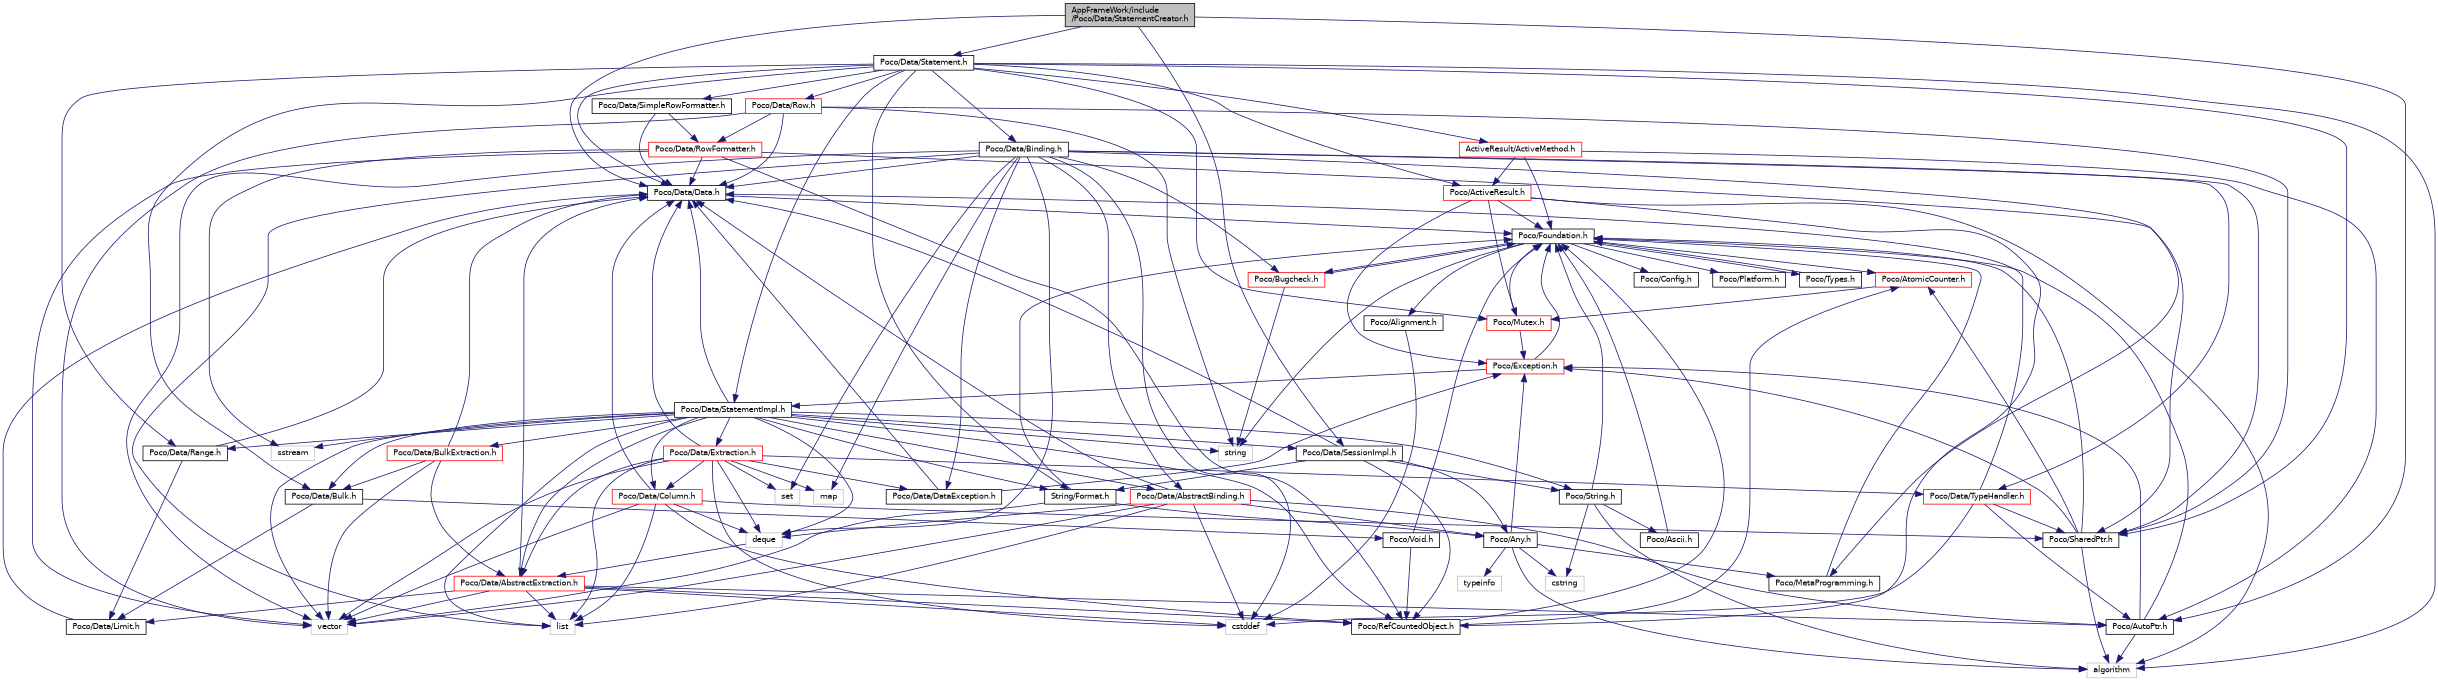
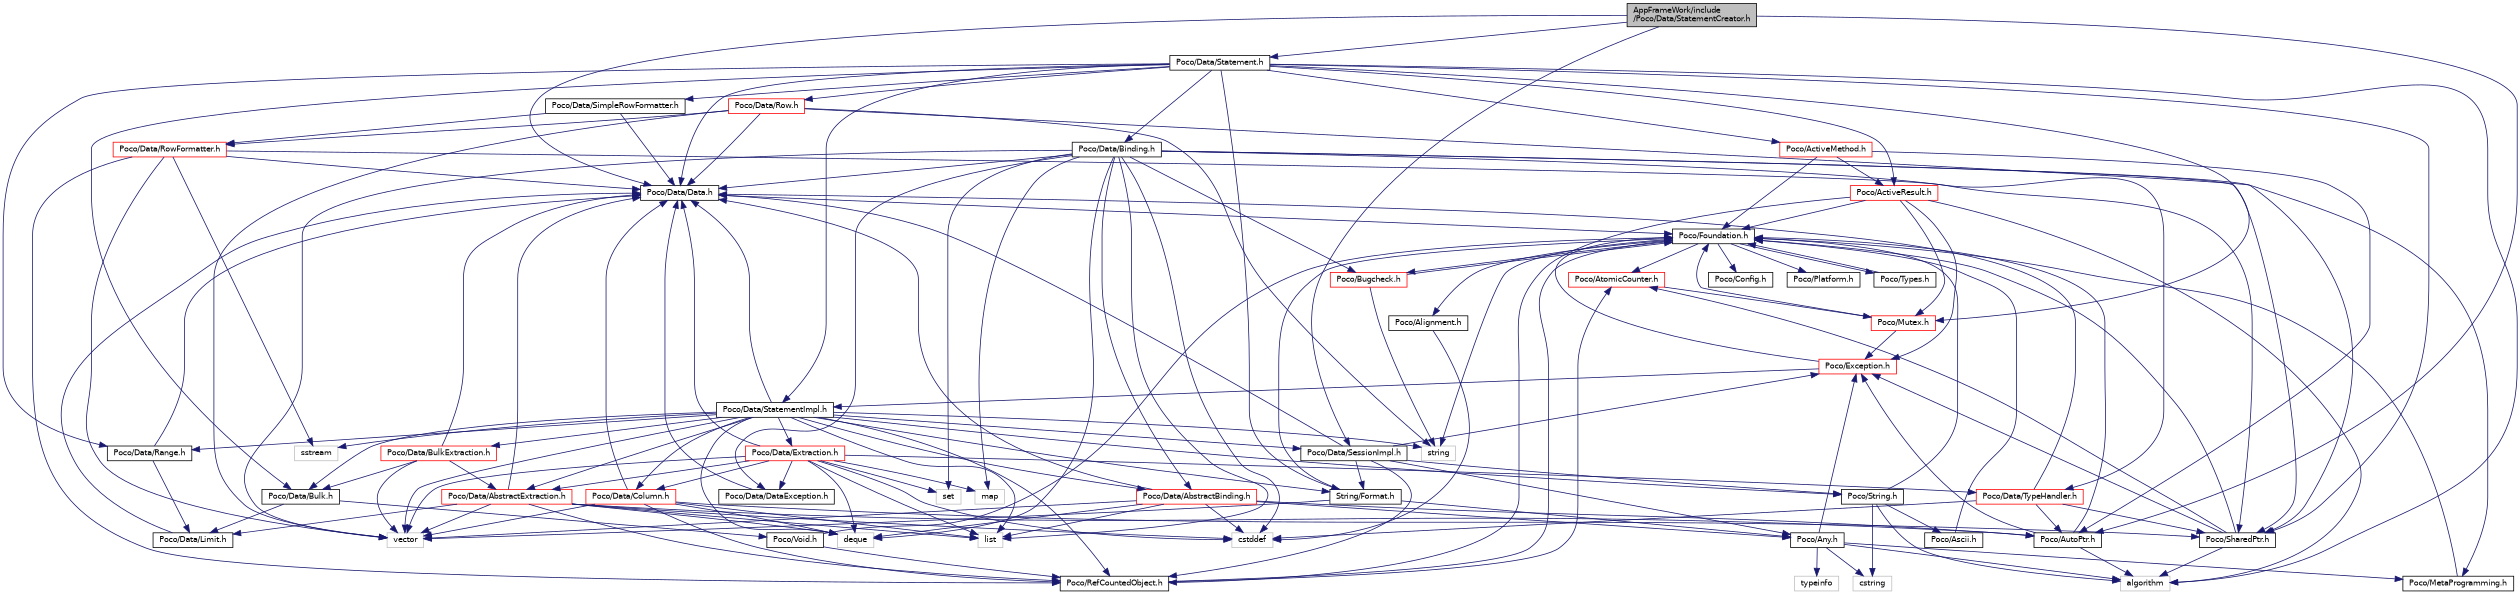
(1521, 150) -> (1826, 150)
(1255, 462) -> (1602, 411)
(656, 559) -> (701, 517)
